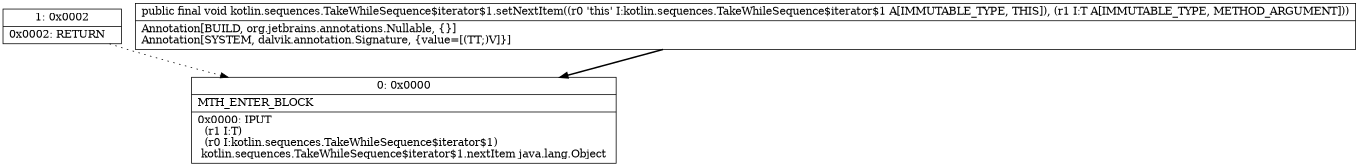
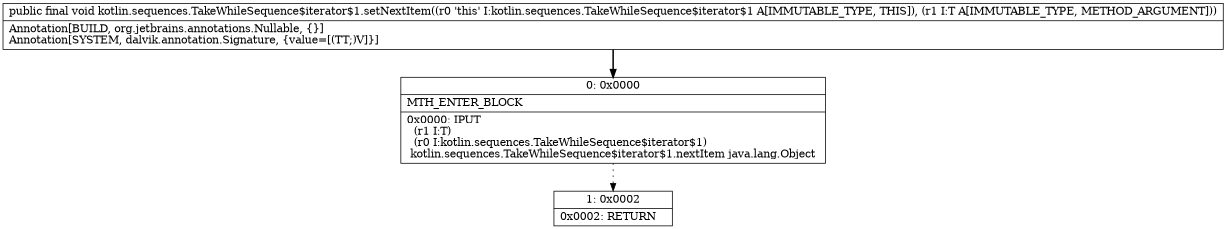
(165, 60) -> (613, 173)
